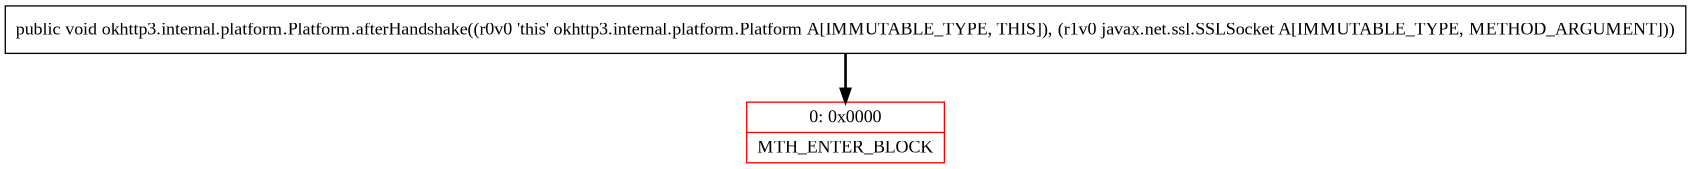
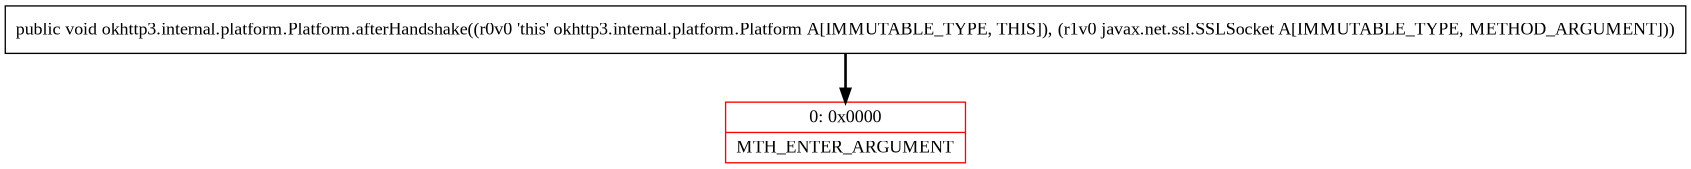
(846, 147) -> (846, 147)
